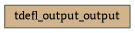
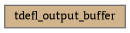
(67, 17) -> (65, 17)
